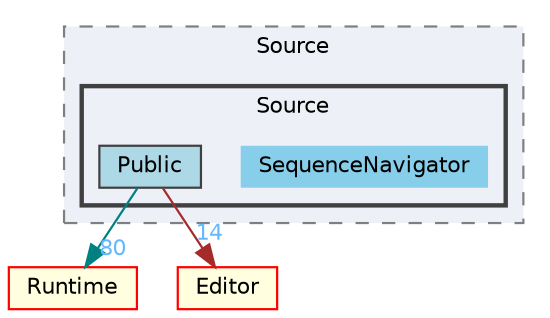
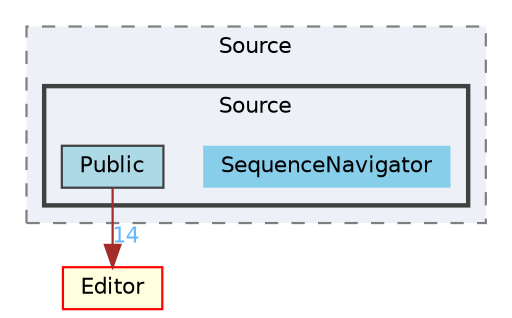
(73, 288) -> none
